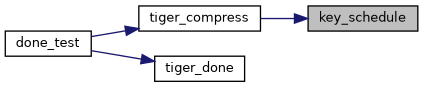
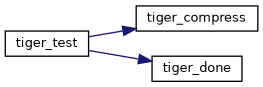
(363, 19) -> none
(48, 44) -> (47, 44)
